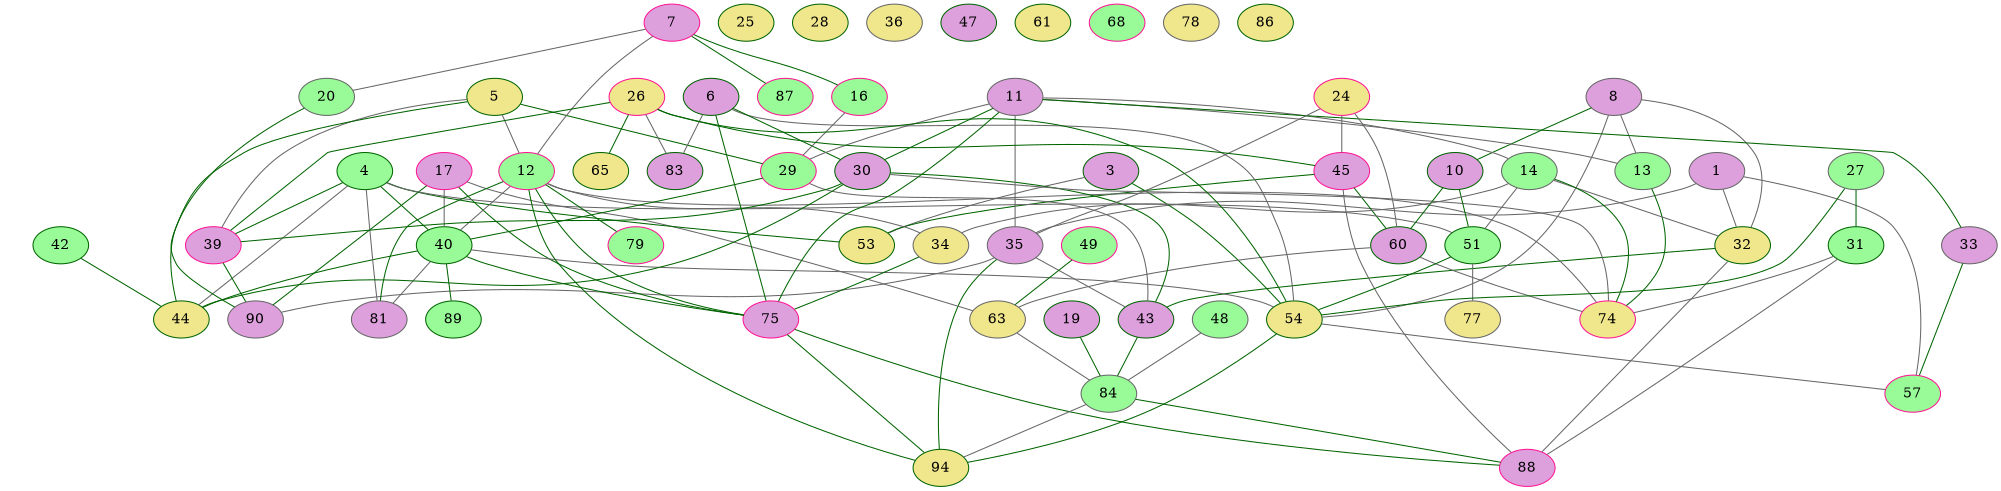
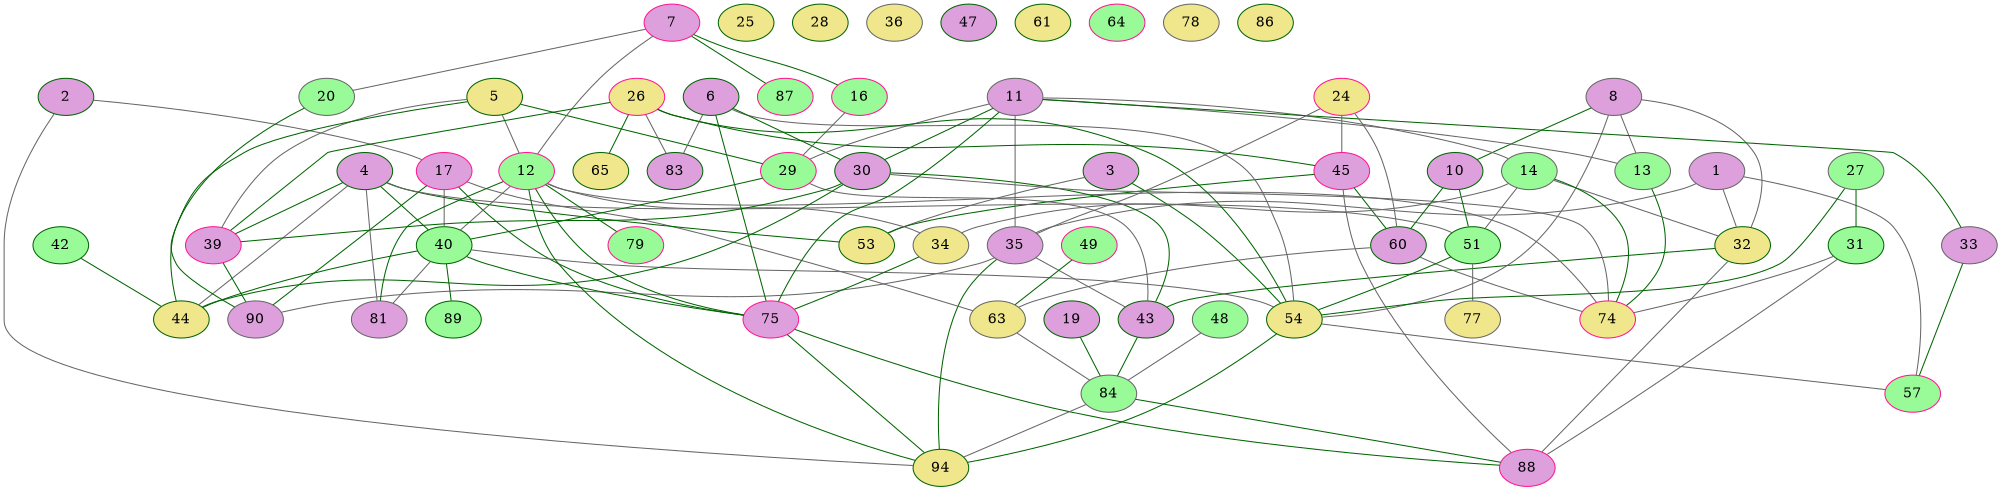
(1117, 23) -> (1117, 23)
none -> (66, 97)
(365, 171) -> (365, 171)
